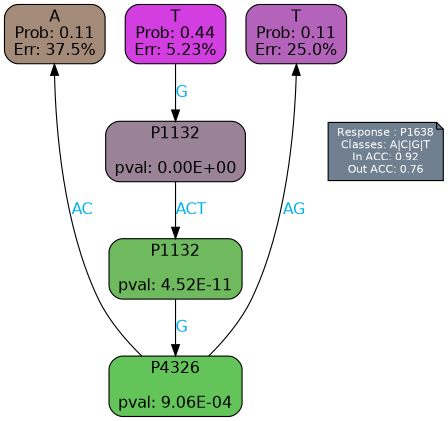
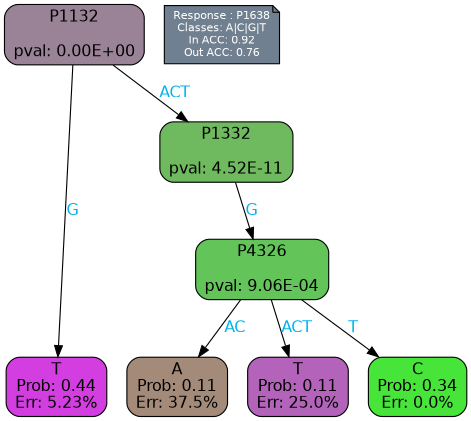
(176, 87) -> (66, 205)
(294, 210) -> (297, 328)
(176, 269) -> (226, 152)
none -> (418, 387)
